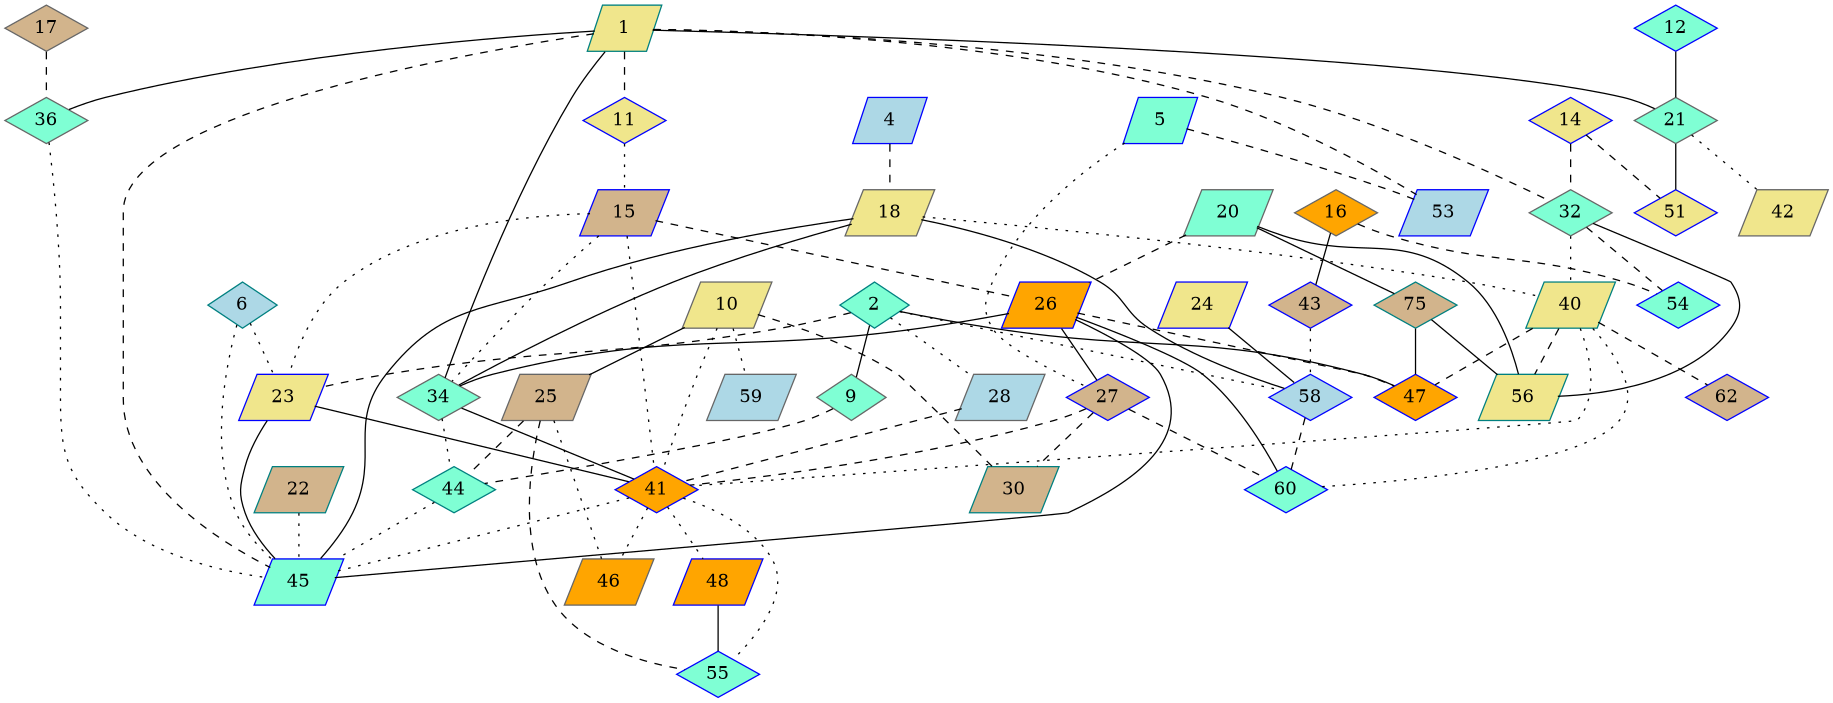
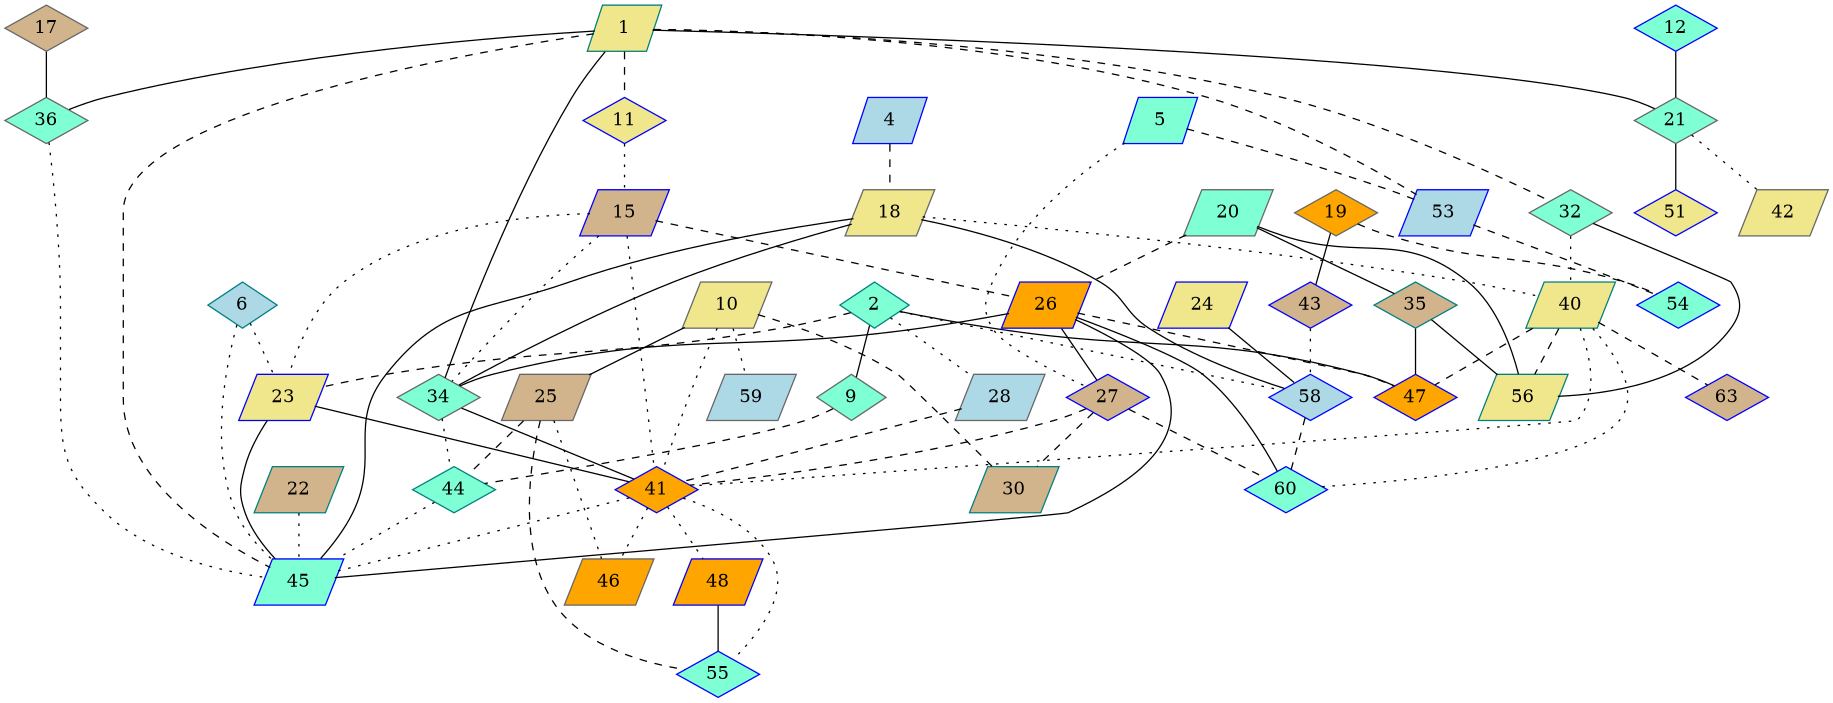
(46, 74) -> (46, 74)
(1571, 121) -> none
(1336, 213) -> (1336, 213)
(1624, 259) -> (1560, 257)
(1416, 305) -> (1416, 305)
(1727, 397) -> (1727, 397)
